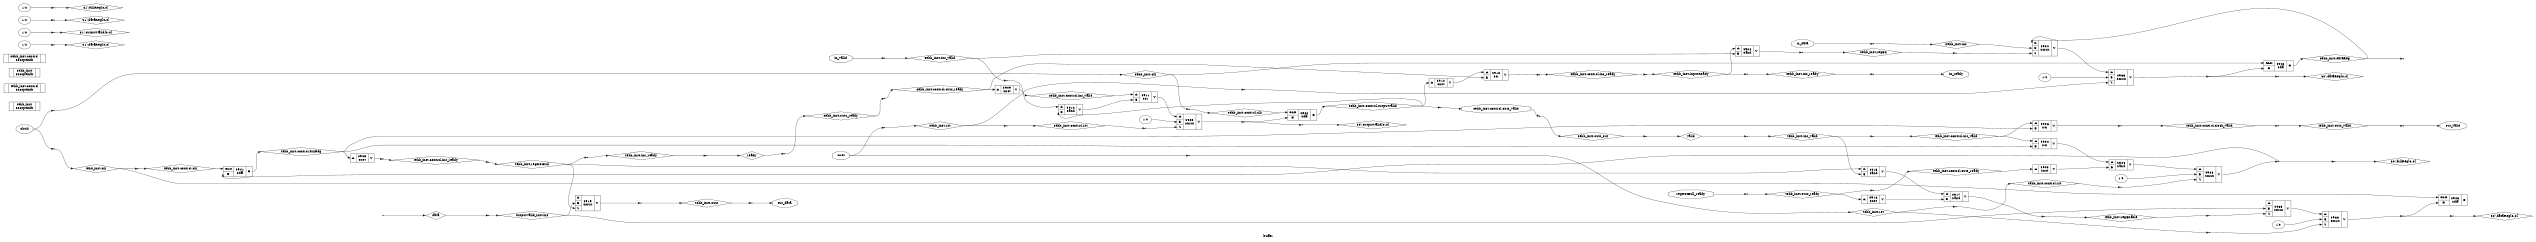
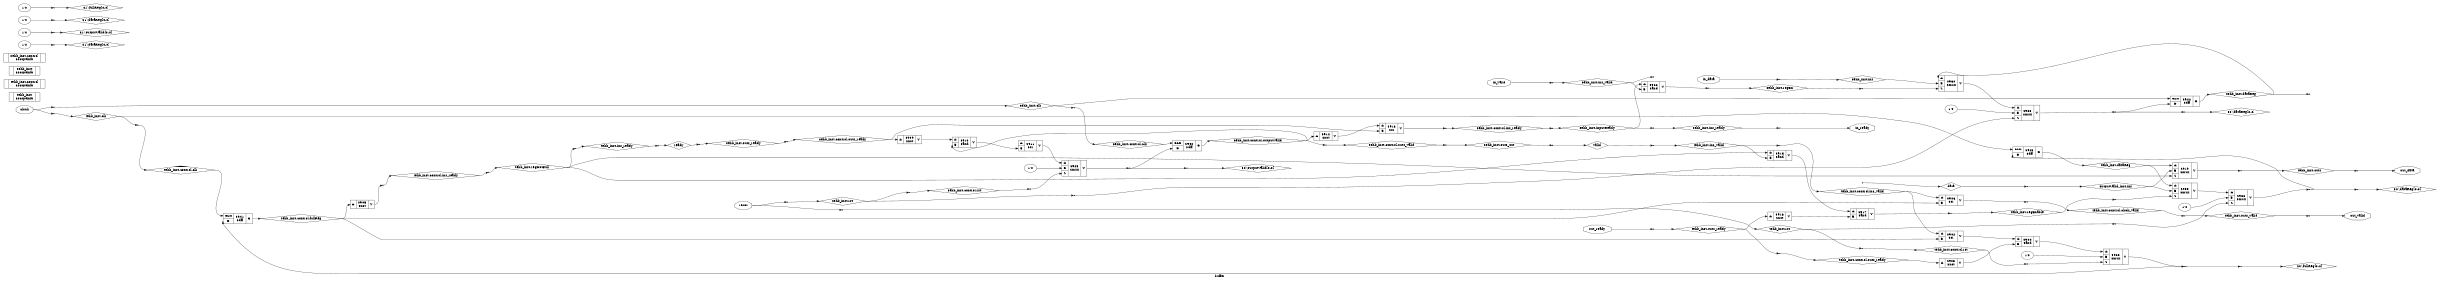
(1071, 96) -> none
(1496, 109) -> (1392, 145)
none -> (2116, 165)
(1691, 194) -> (1597, 229)
